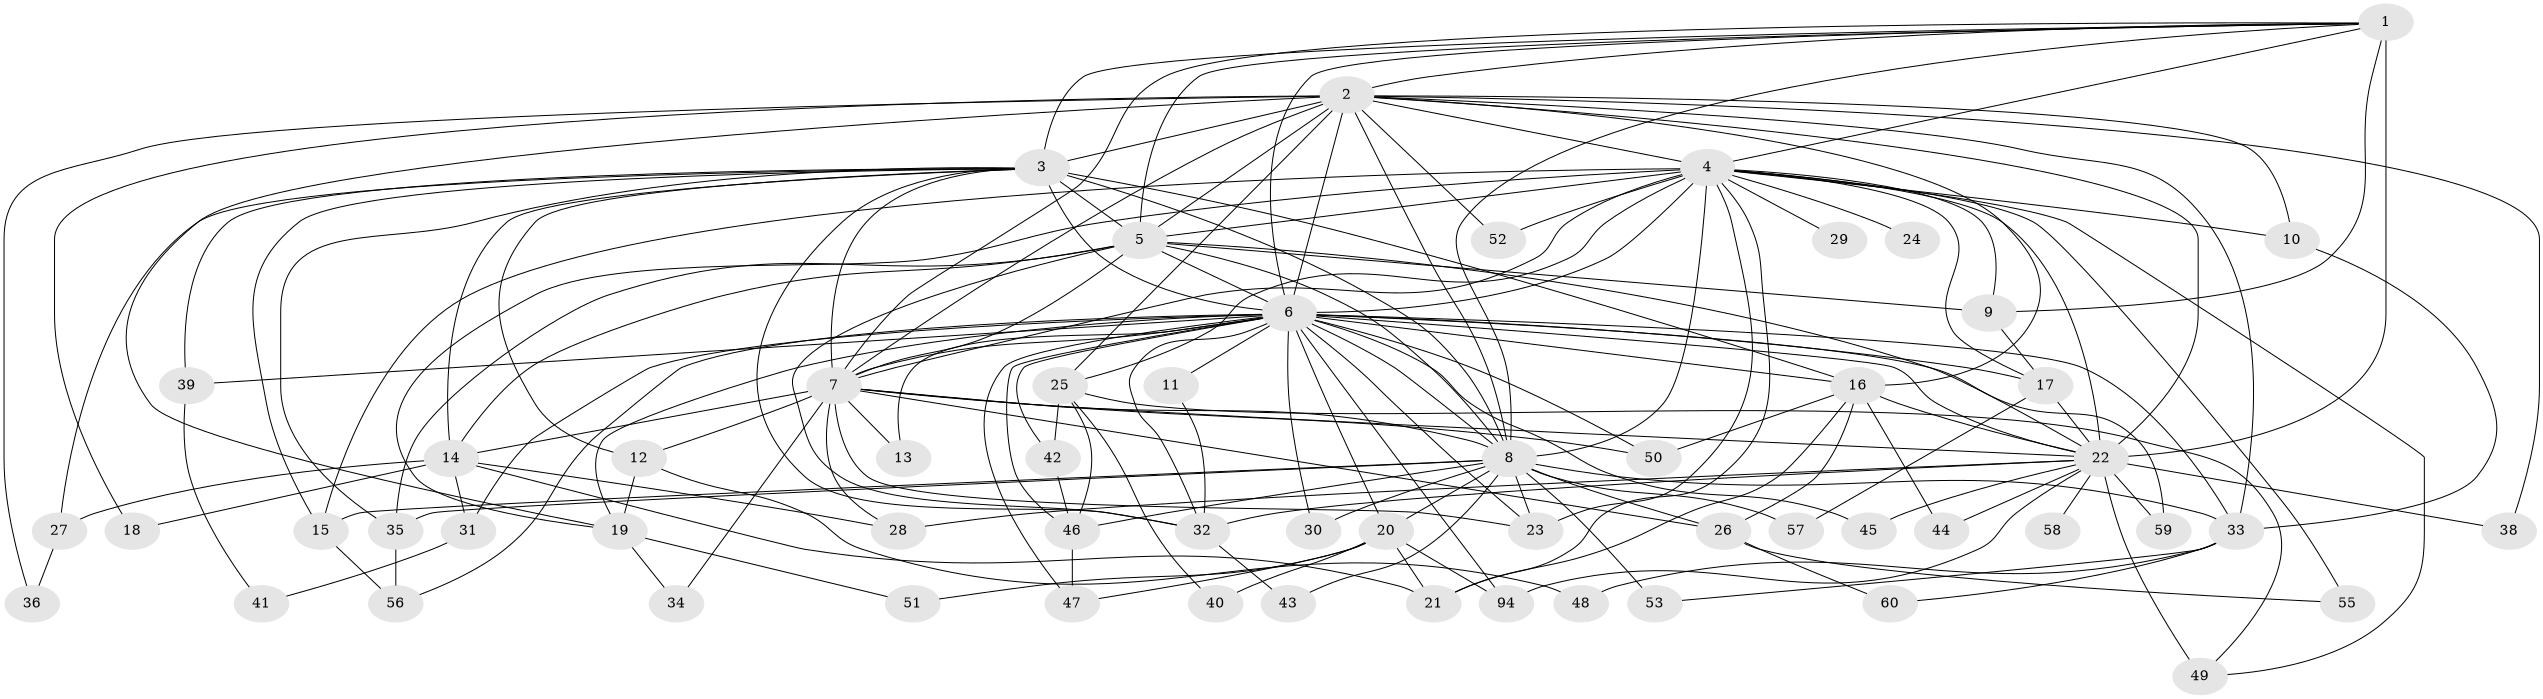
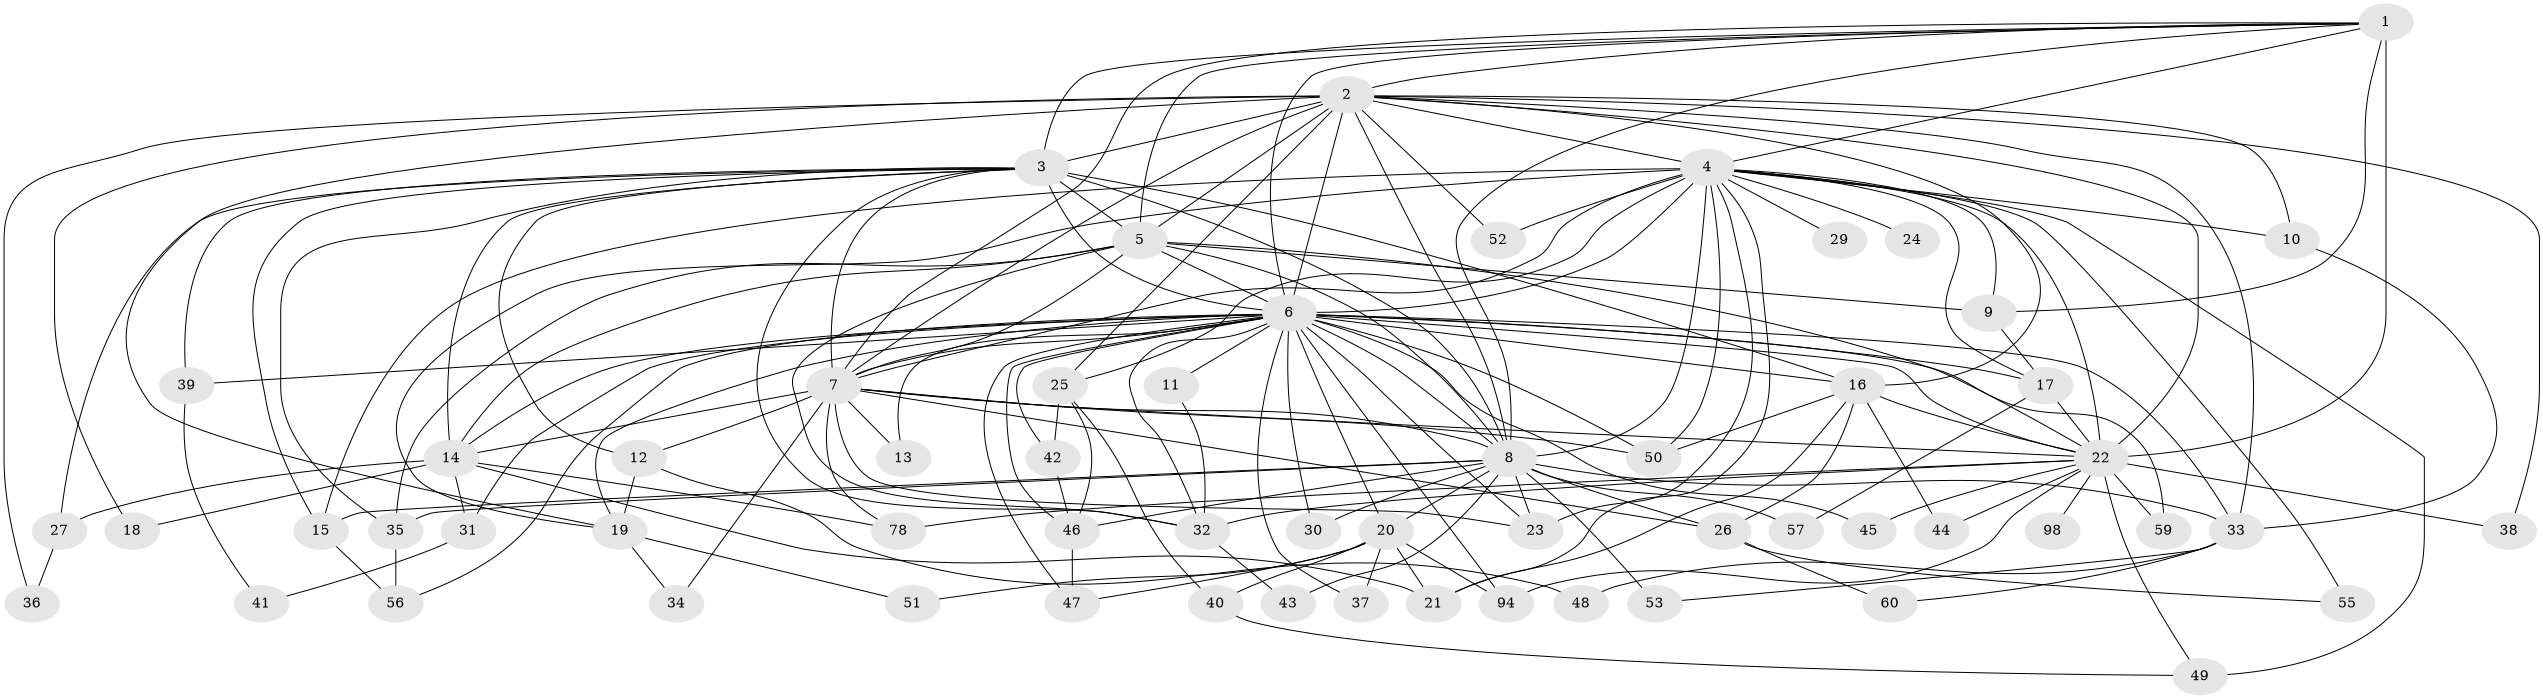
(1424, 204) -> (1719, 321)
none -> (855, 334)
(1811, 411) -> (1703, 664)
(899, 531) -> (899, 531)
(2053, 531) -> (2053, 531)
none -> (1361, 604)
